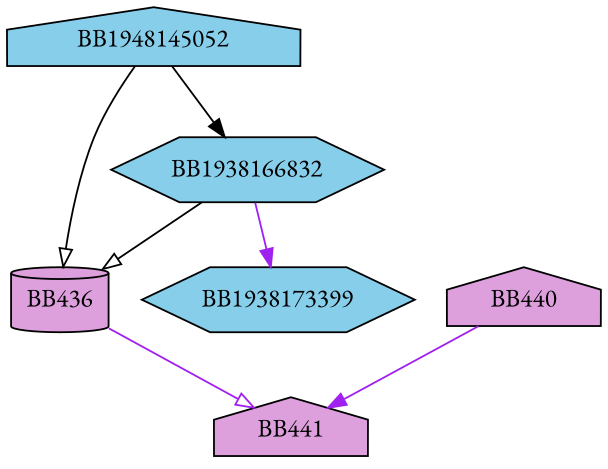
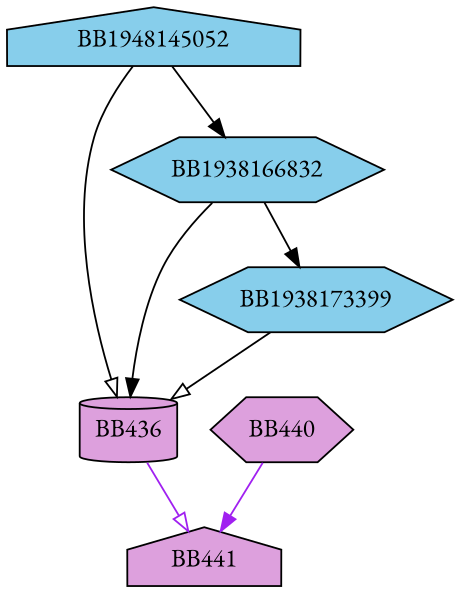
(261, 226) -> (278, 227)
(160, 231) -> (156, 283)
(524, 300) -> (282, 430)
none -> (228, 361)
